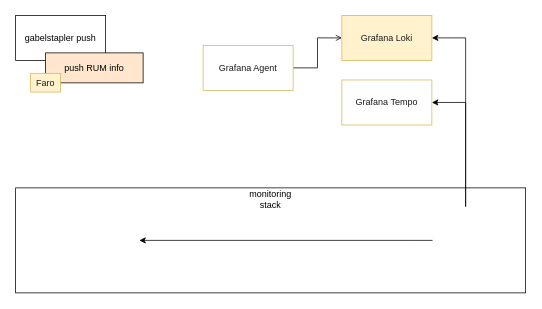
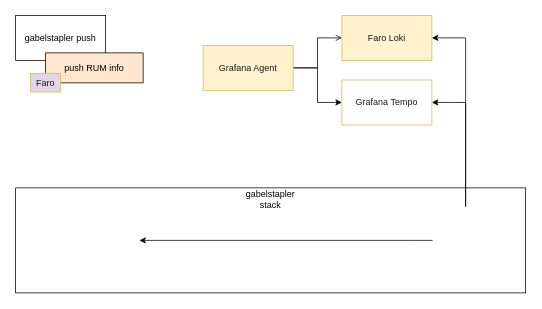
(387, 38) -> (387, 38)
(248, 68) -> (248, 68)
(45, 83) -> (45, 83)
none -> (317, 95)
(270, 199) -> (270, 199)
